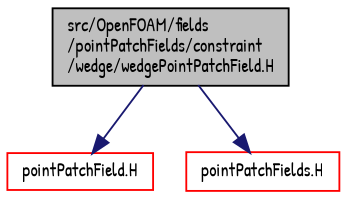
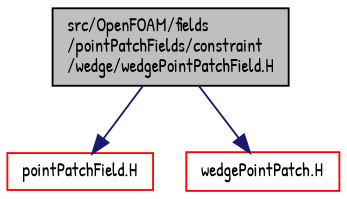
(263, 172) -> (263, 172)
